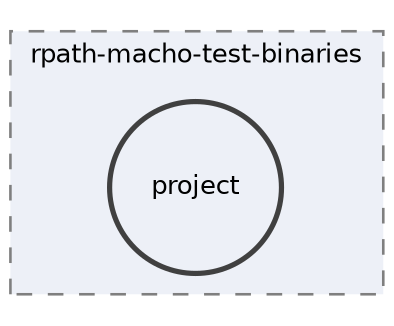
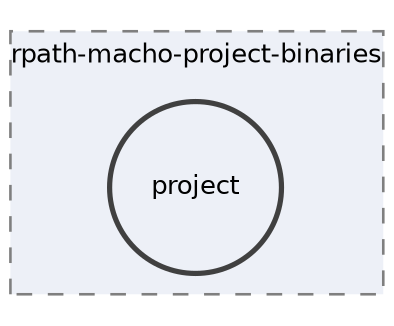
(197, 56) -> (197, 56)
